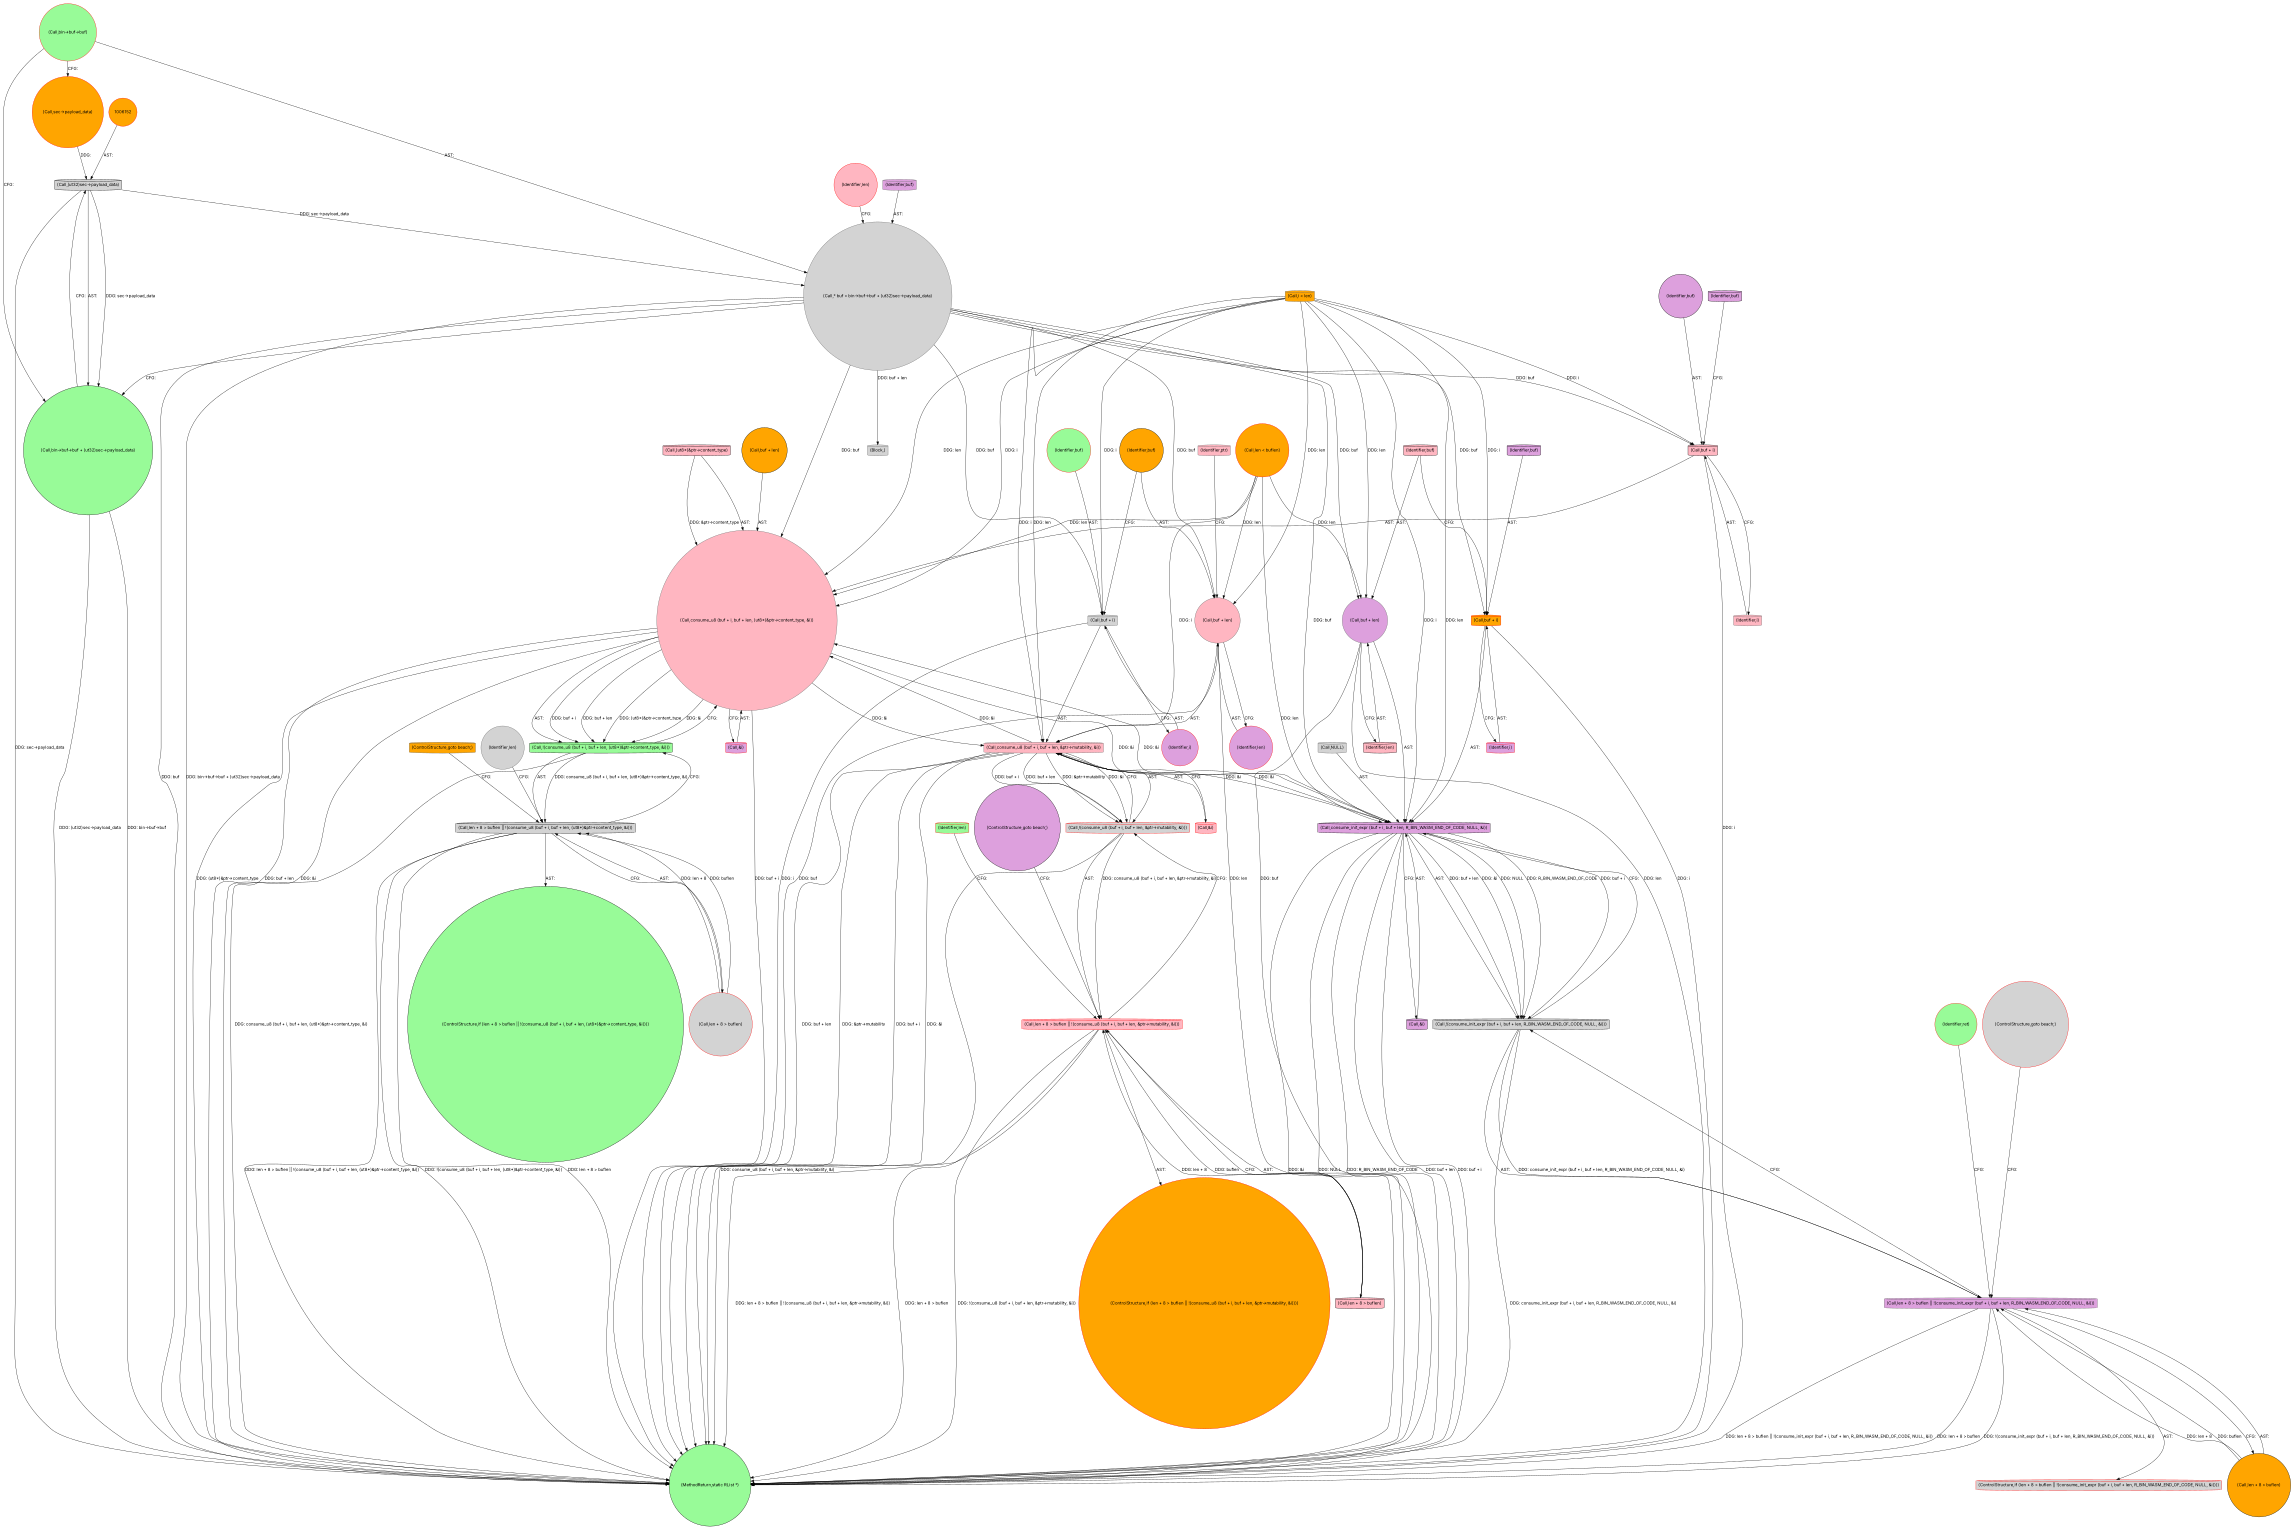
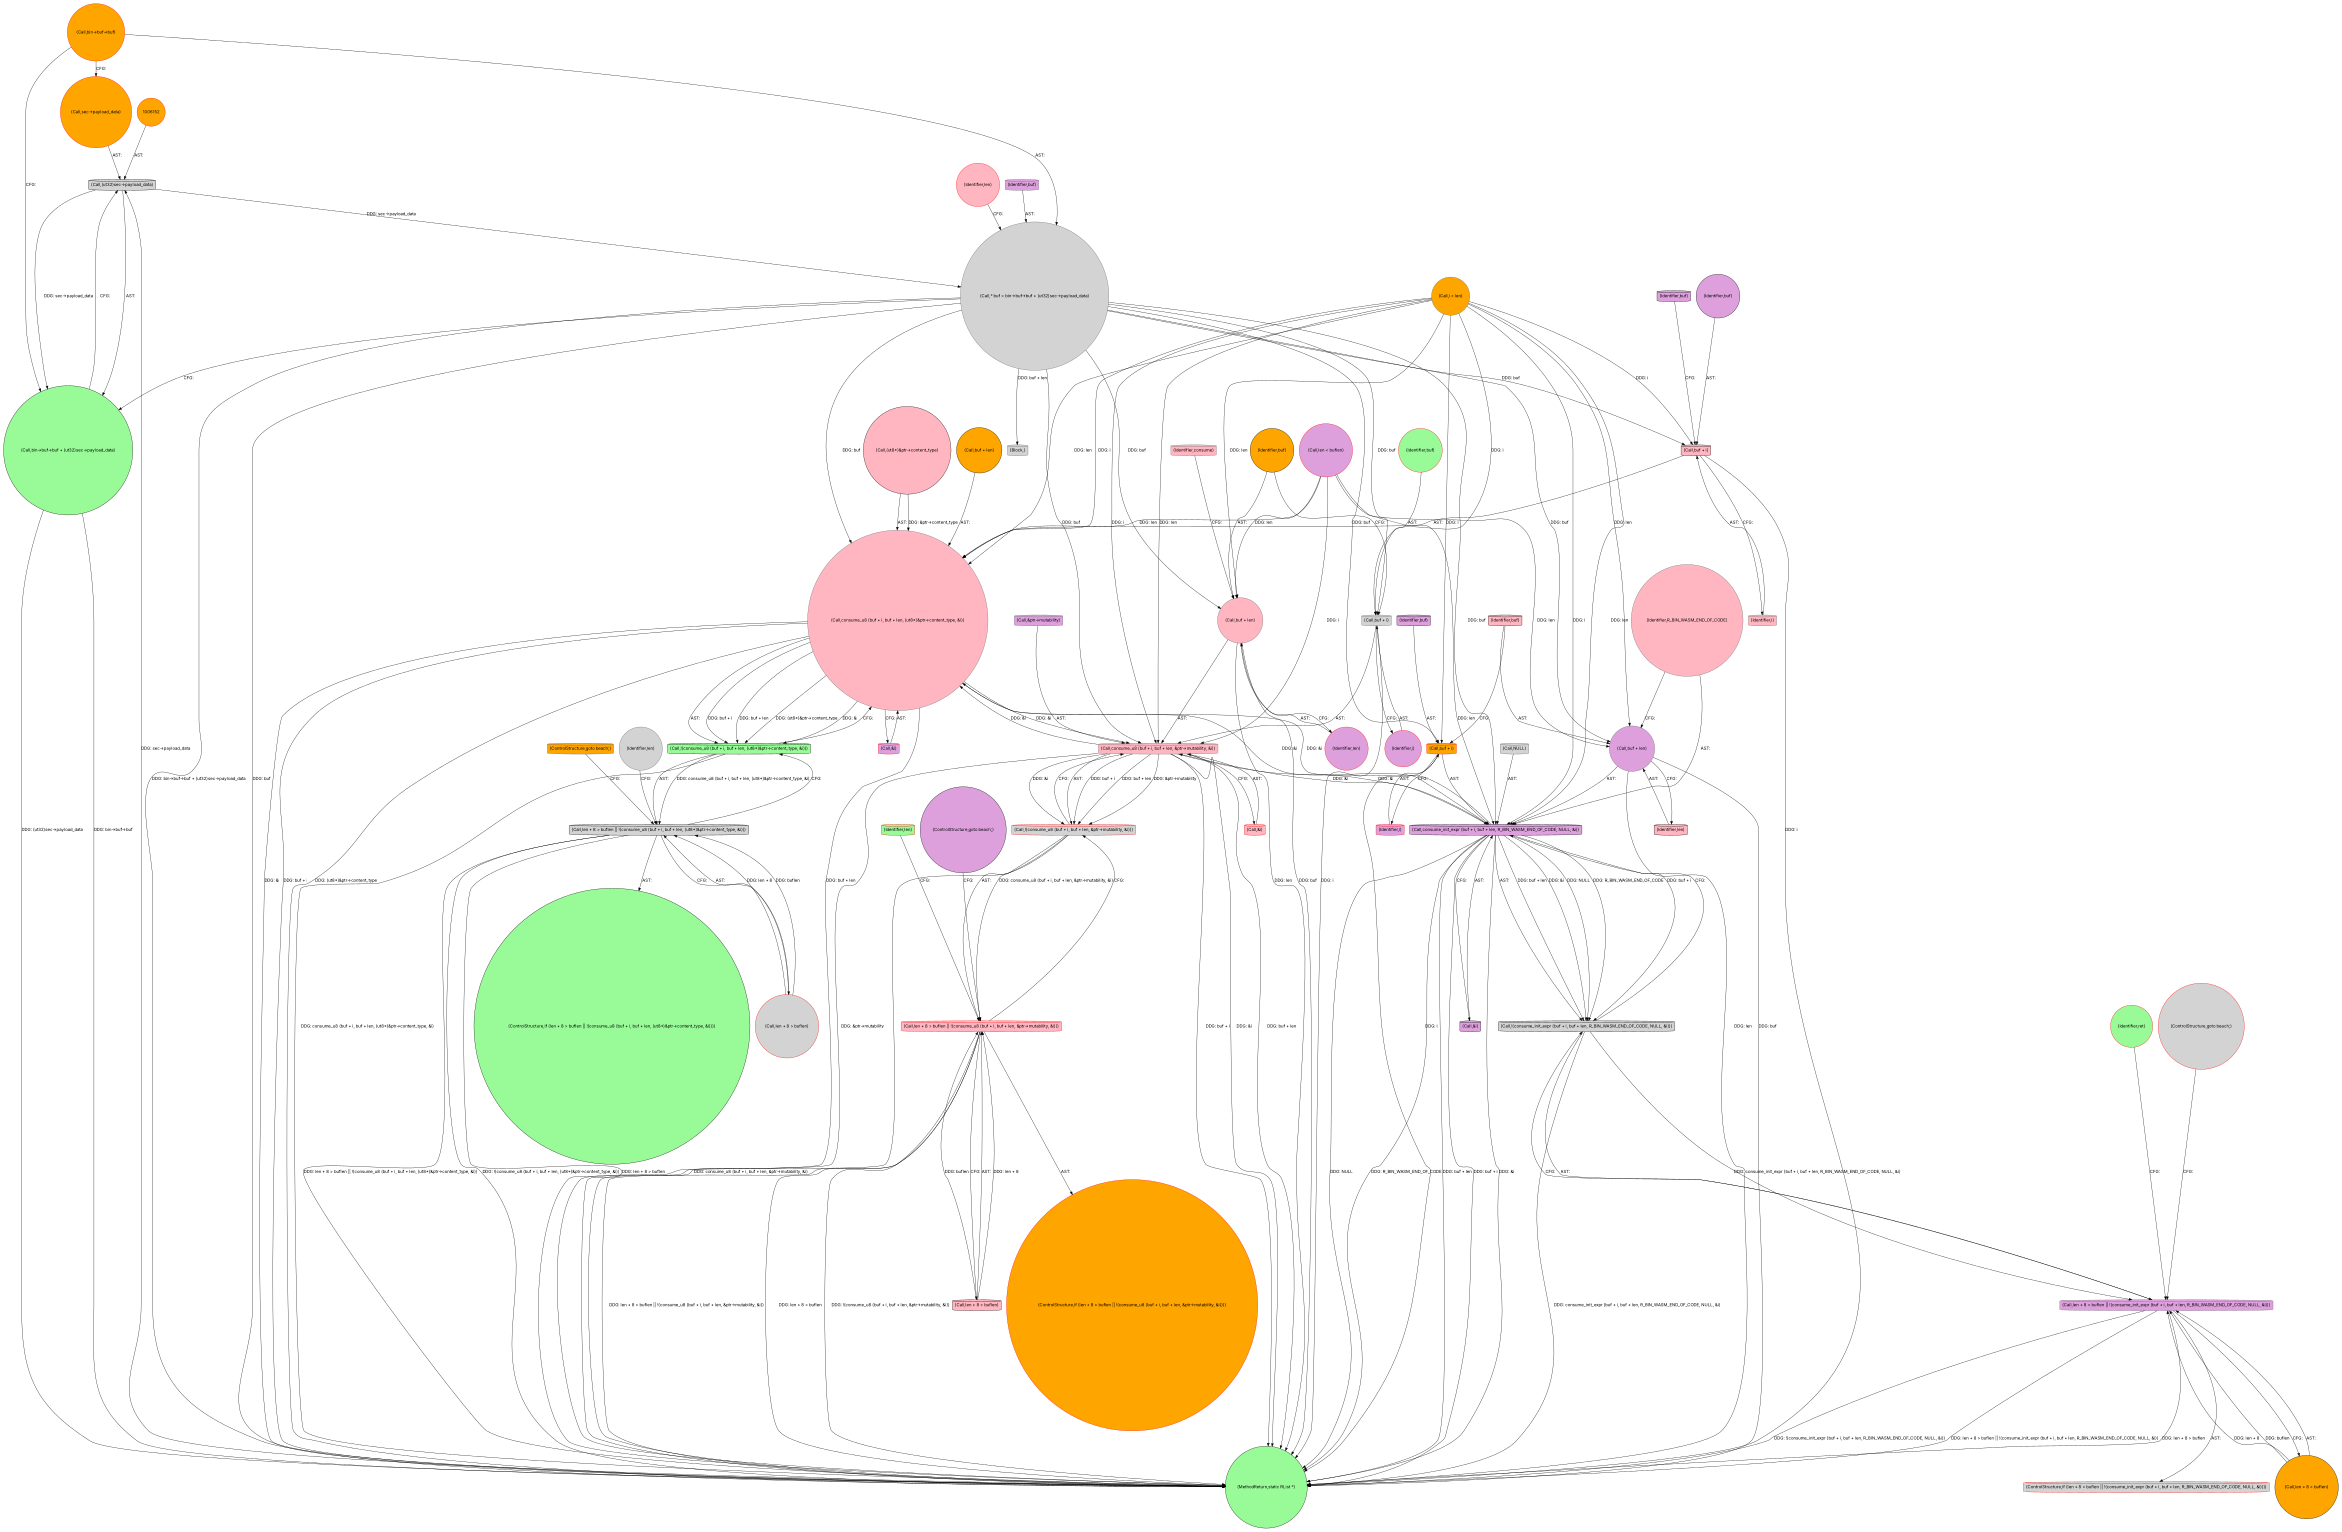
(68, 32) -> (96, 32)
(86, 156) -> (118, 156)
(1300, 296) -> (1451, 296)
(697, 450) -> (907, 450)
(1214, 450) -> (1194, 450)
(1262, 450) -> (1326, 450)
none -> (1076, 564)
none -> (1039, 620)
none -> (1687, 620)
(15, 1114) -> (135, 1353)
